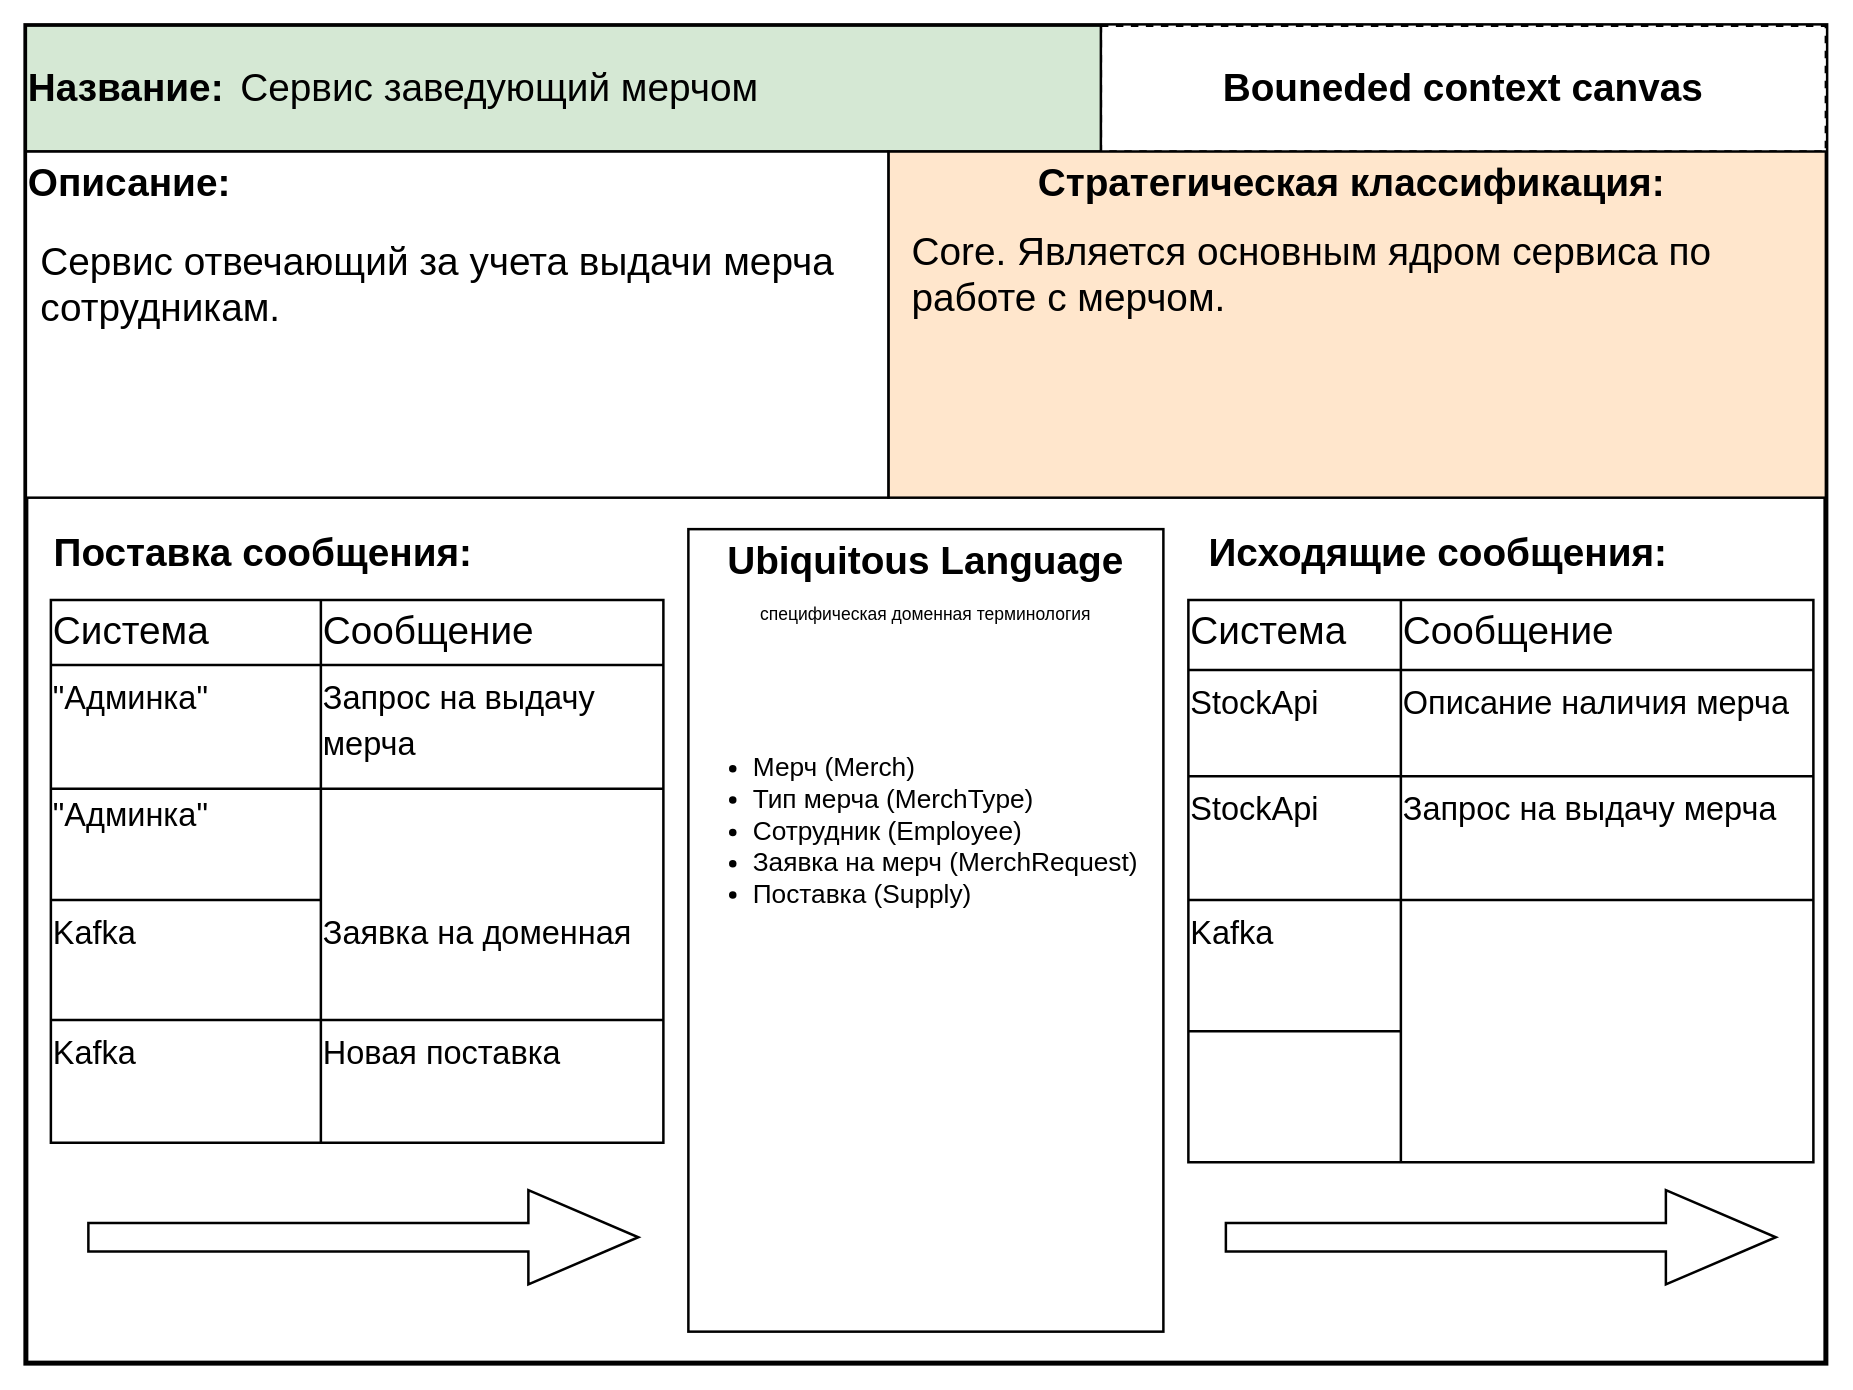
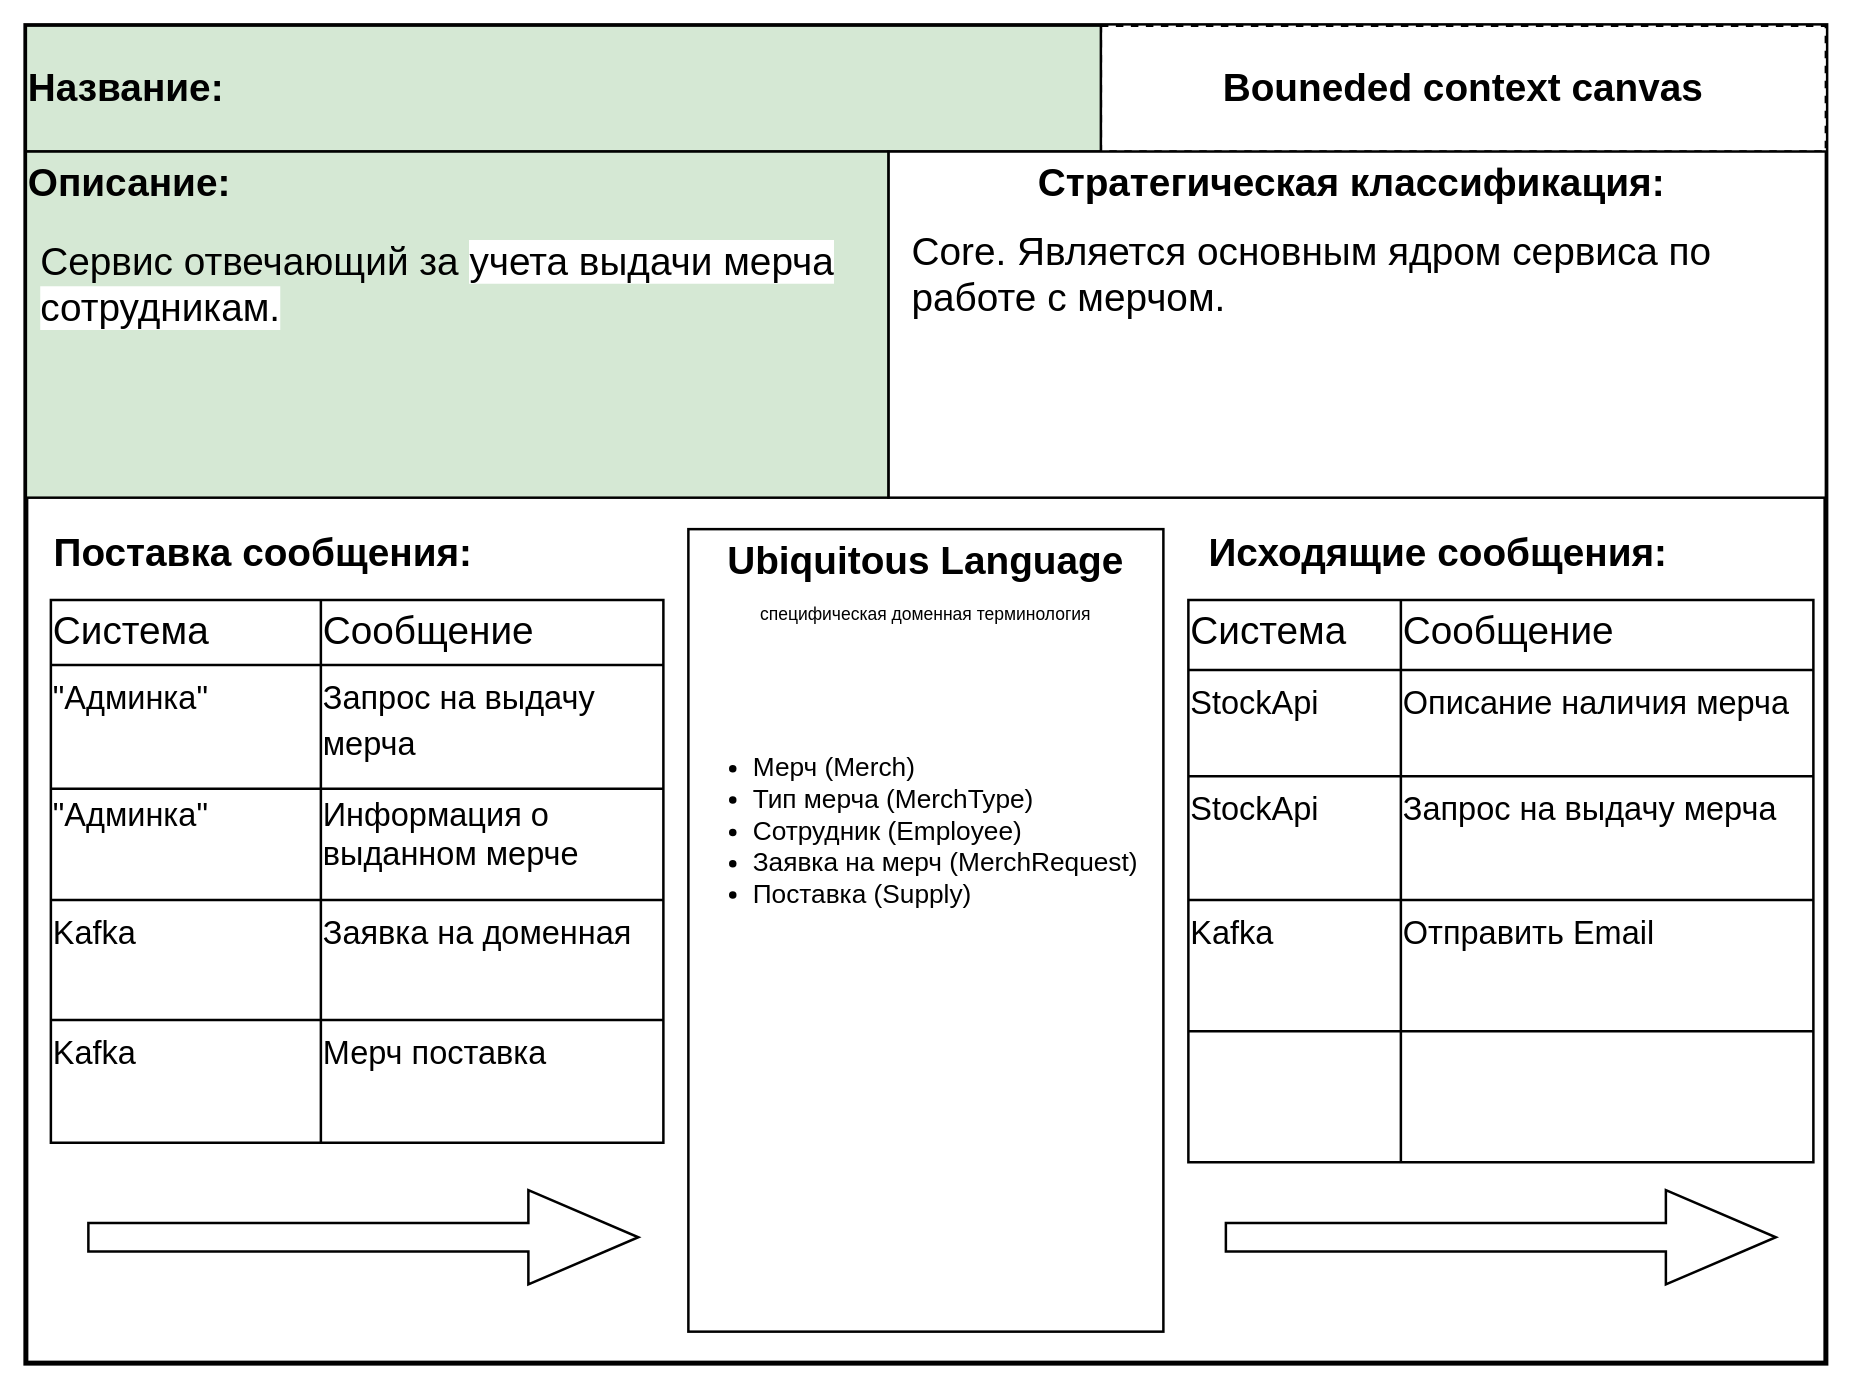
(657, 89) -> none
(457, 325) -> (457, 325)
(1357, 325) -> (1357, 325)
none -> (492, 844)
none -> (1607, 966)
(470, 1051) -> (459, 1051)
